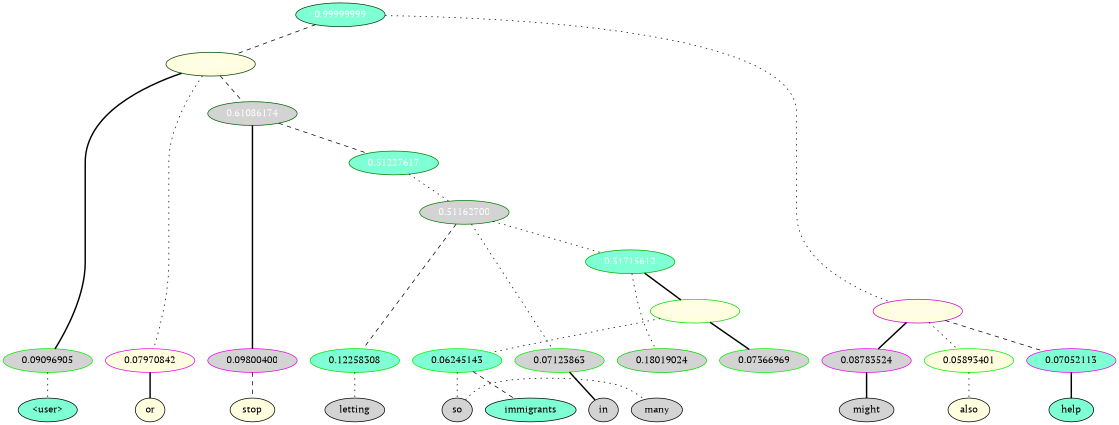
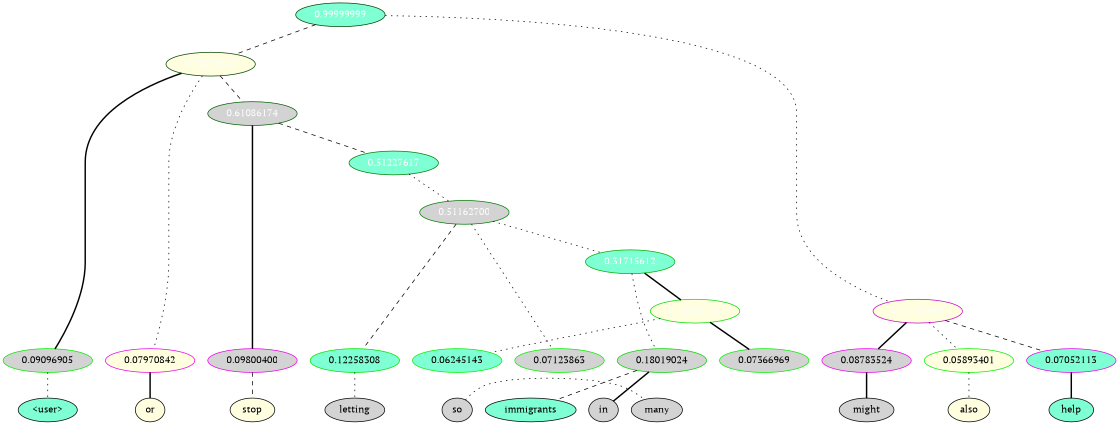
(457, 385) -> none
(582, 386) -> (632, 386)
(497, 387) -> (594, 386)
